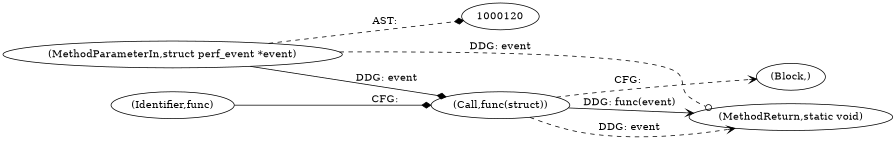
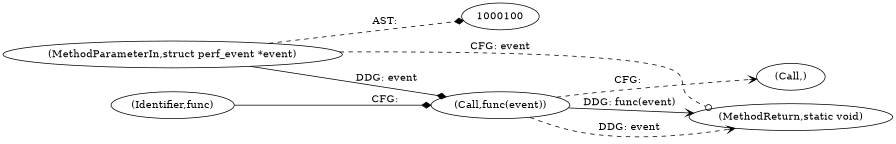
(500, 16) -> (500, 16)
(500, 47) -> (500, 47)
(791, 77) -> (791, 77)
(500, 105) -> (500, 105)
